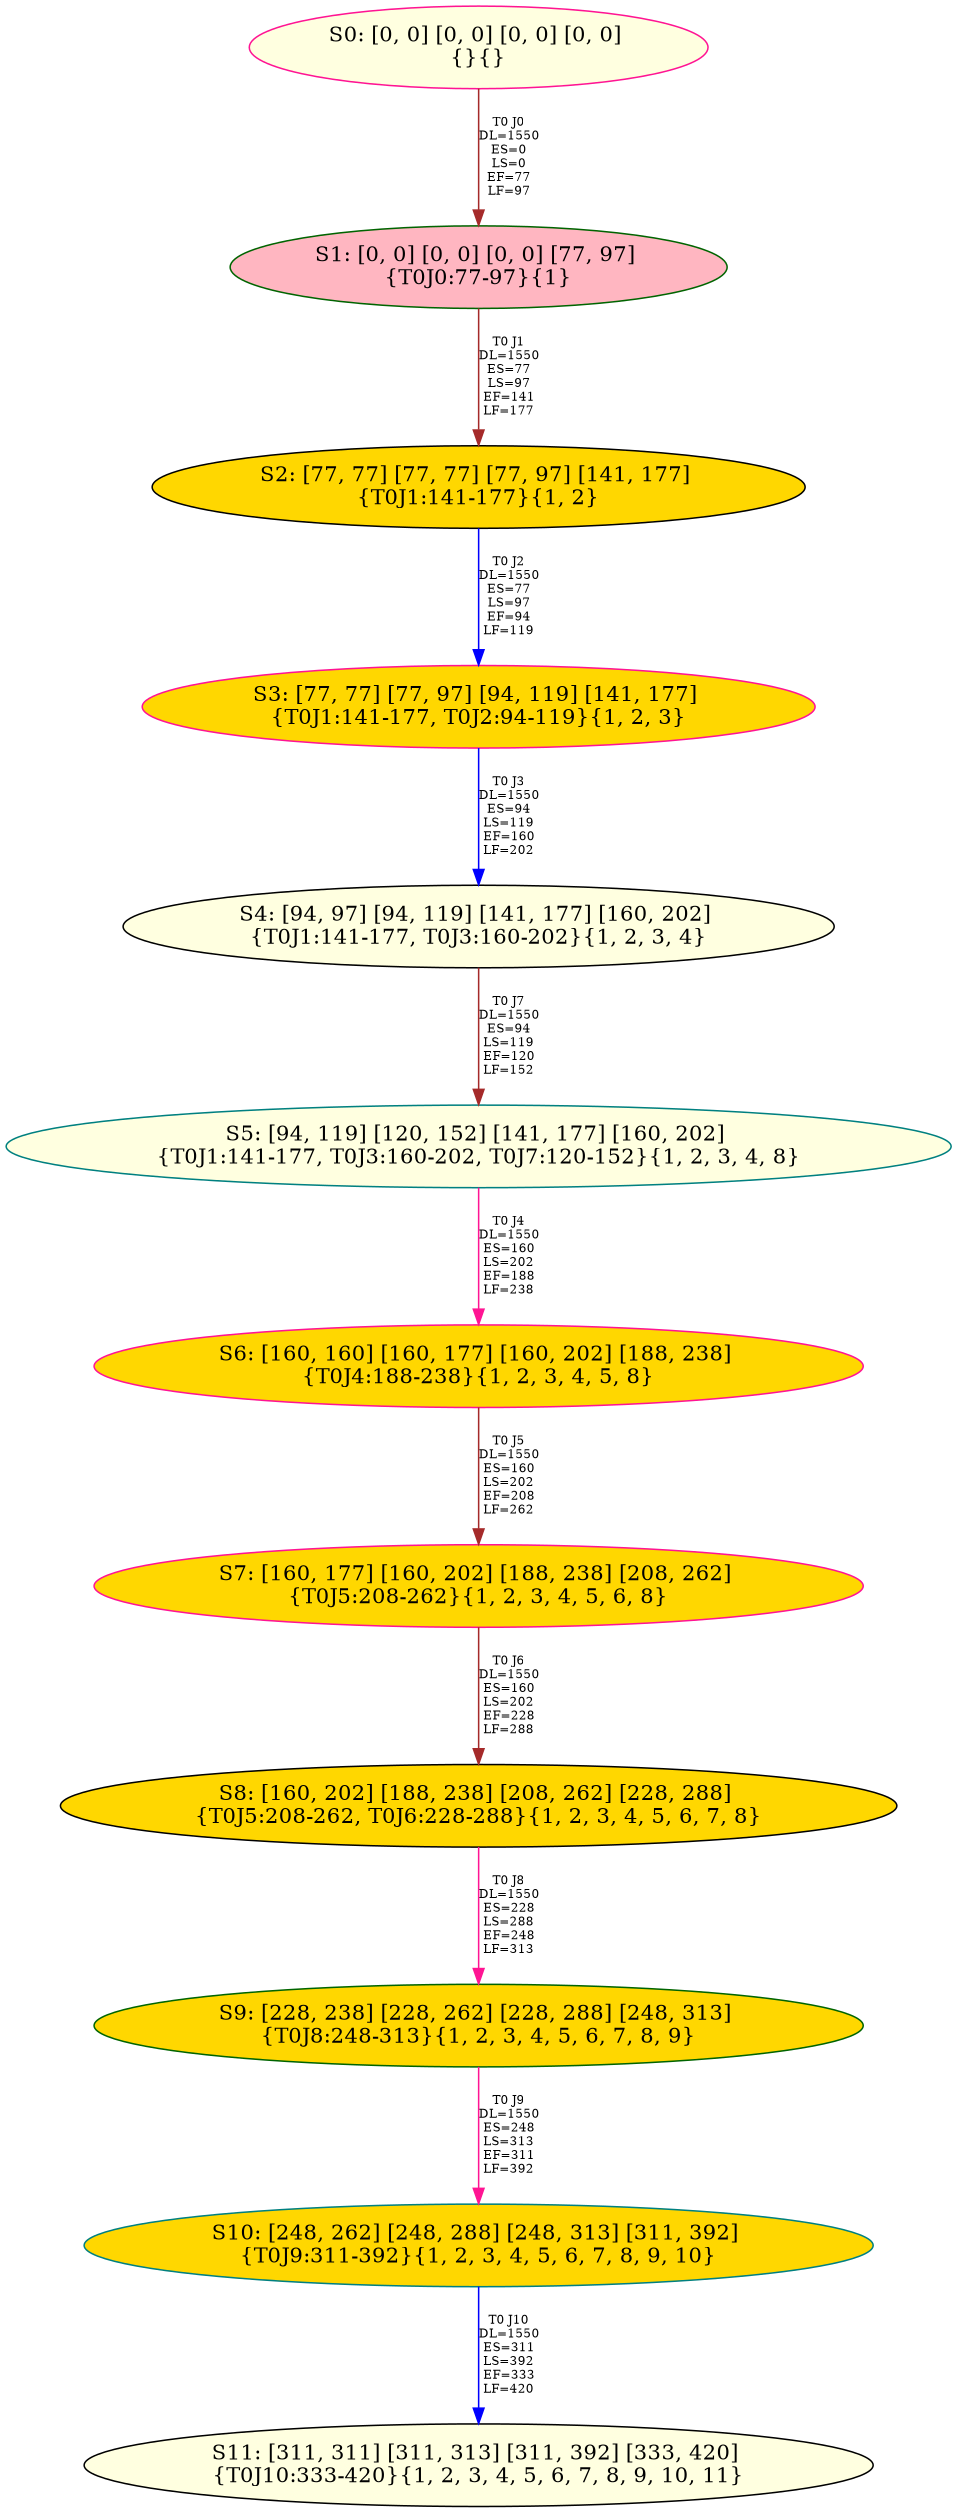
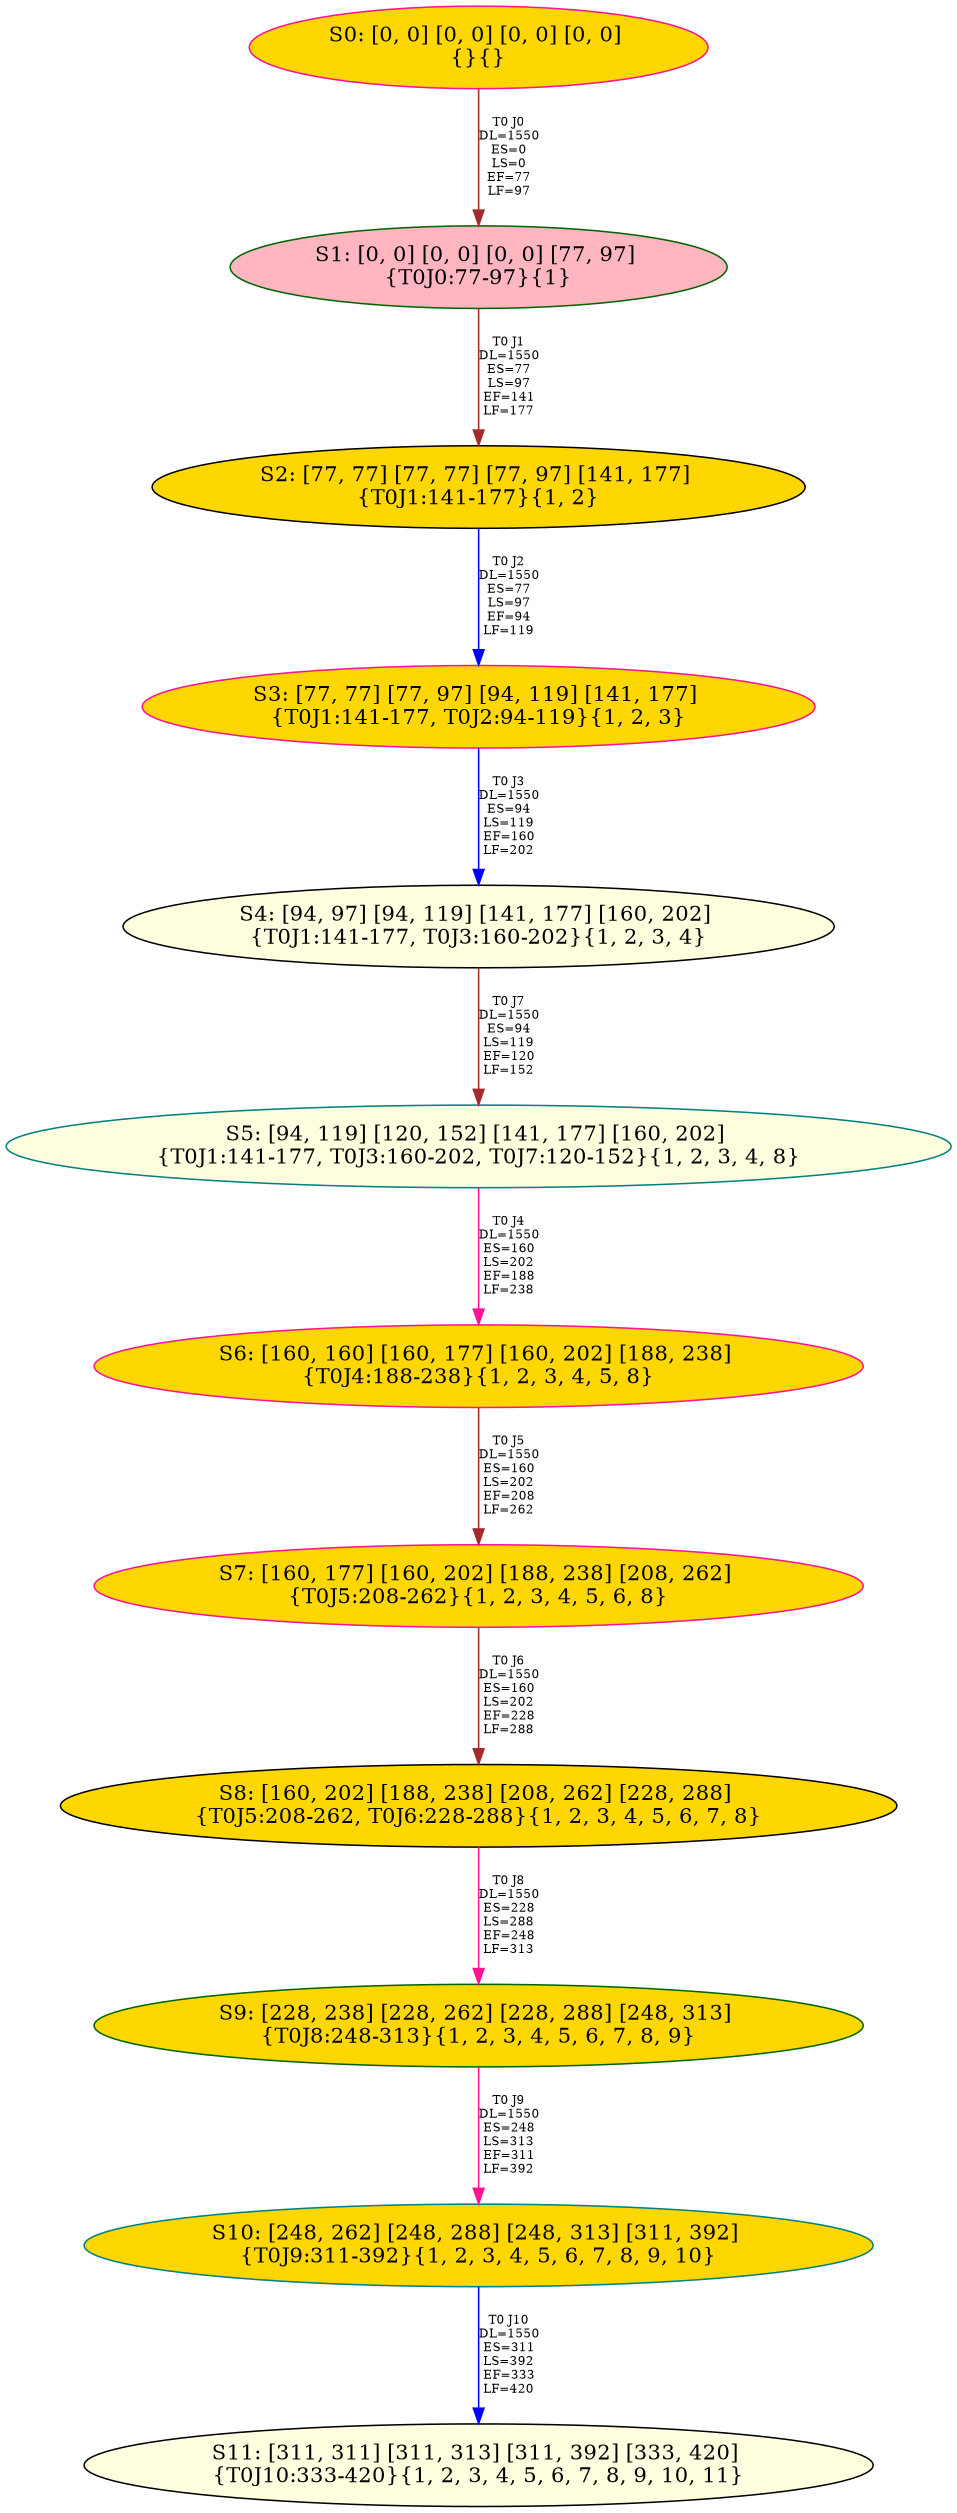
(479, 47) -> (479, 47)
